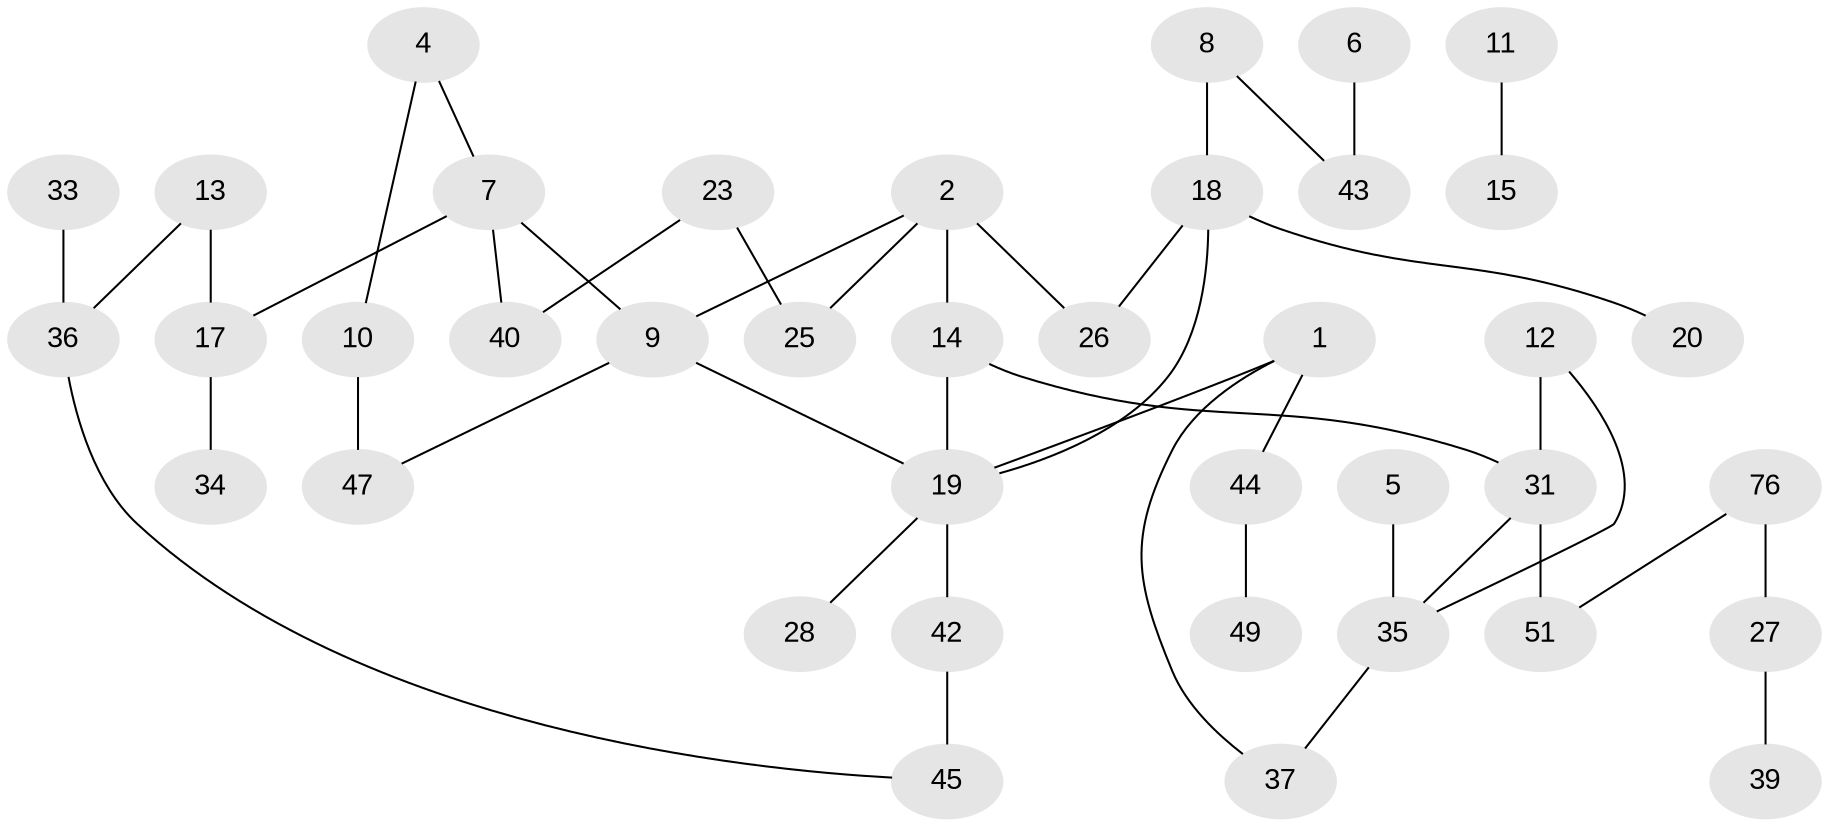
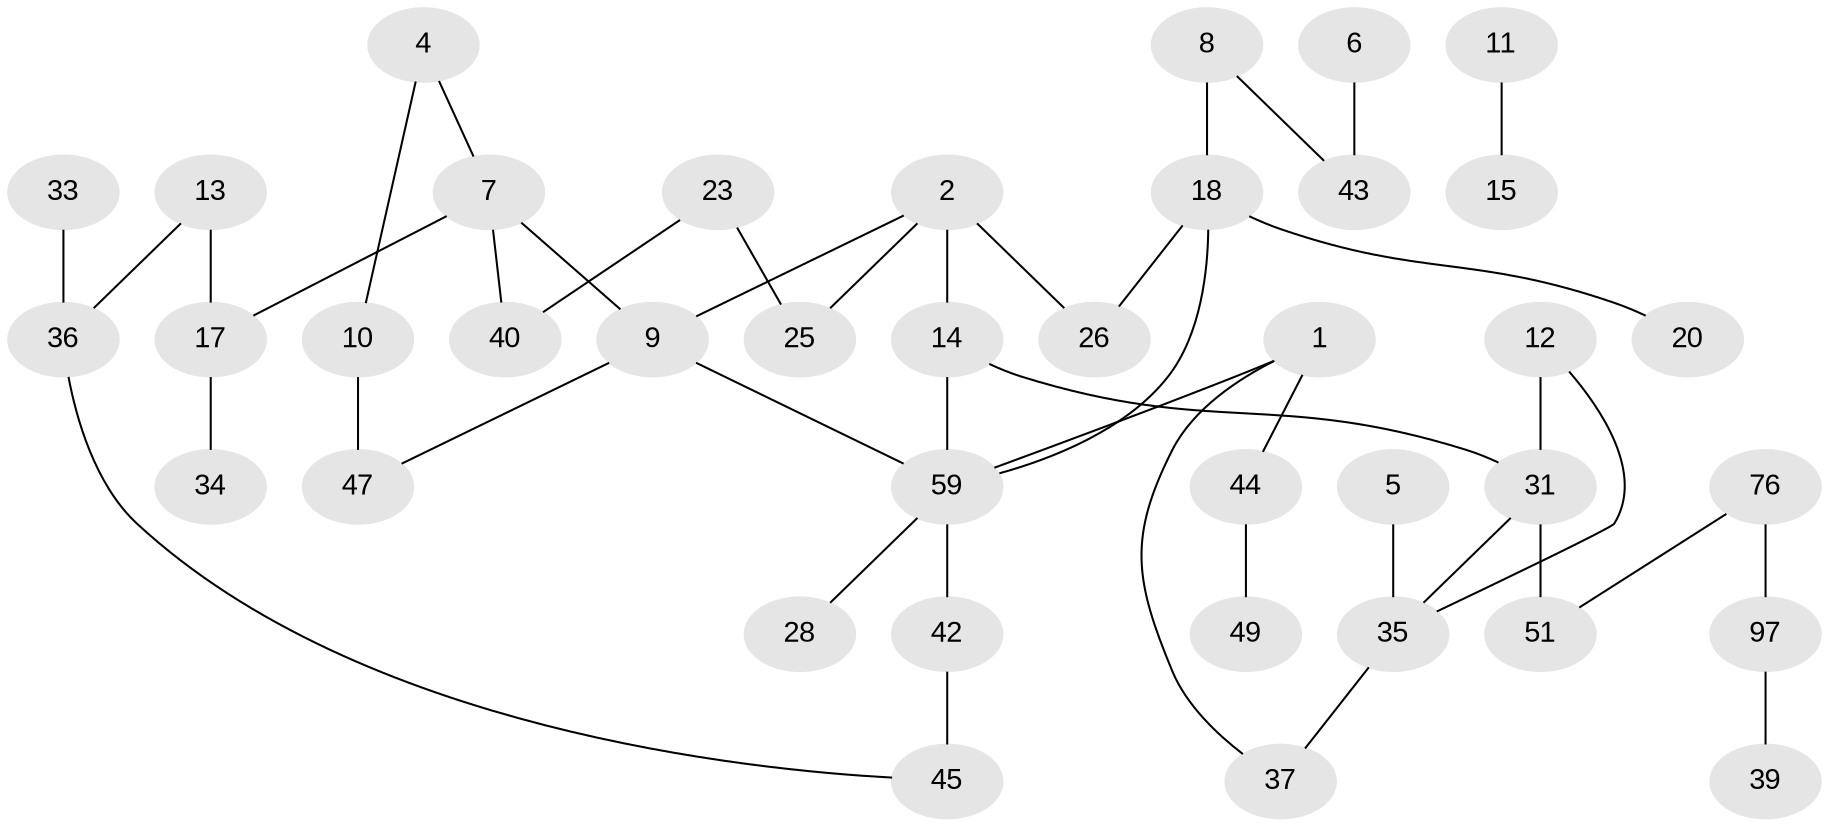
(947, 487) -> (947, 487)
(1766, 634) -> (1766, 634)
